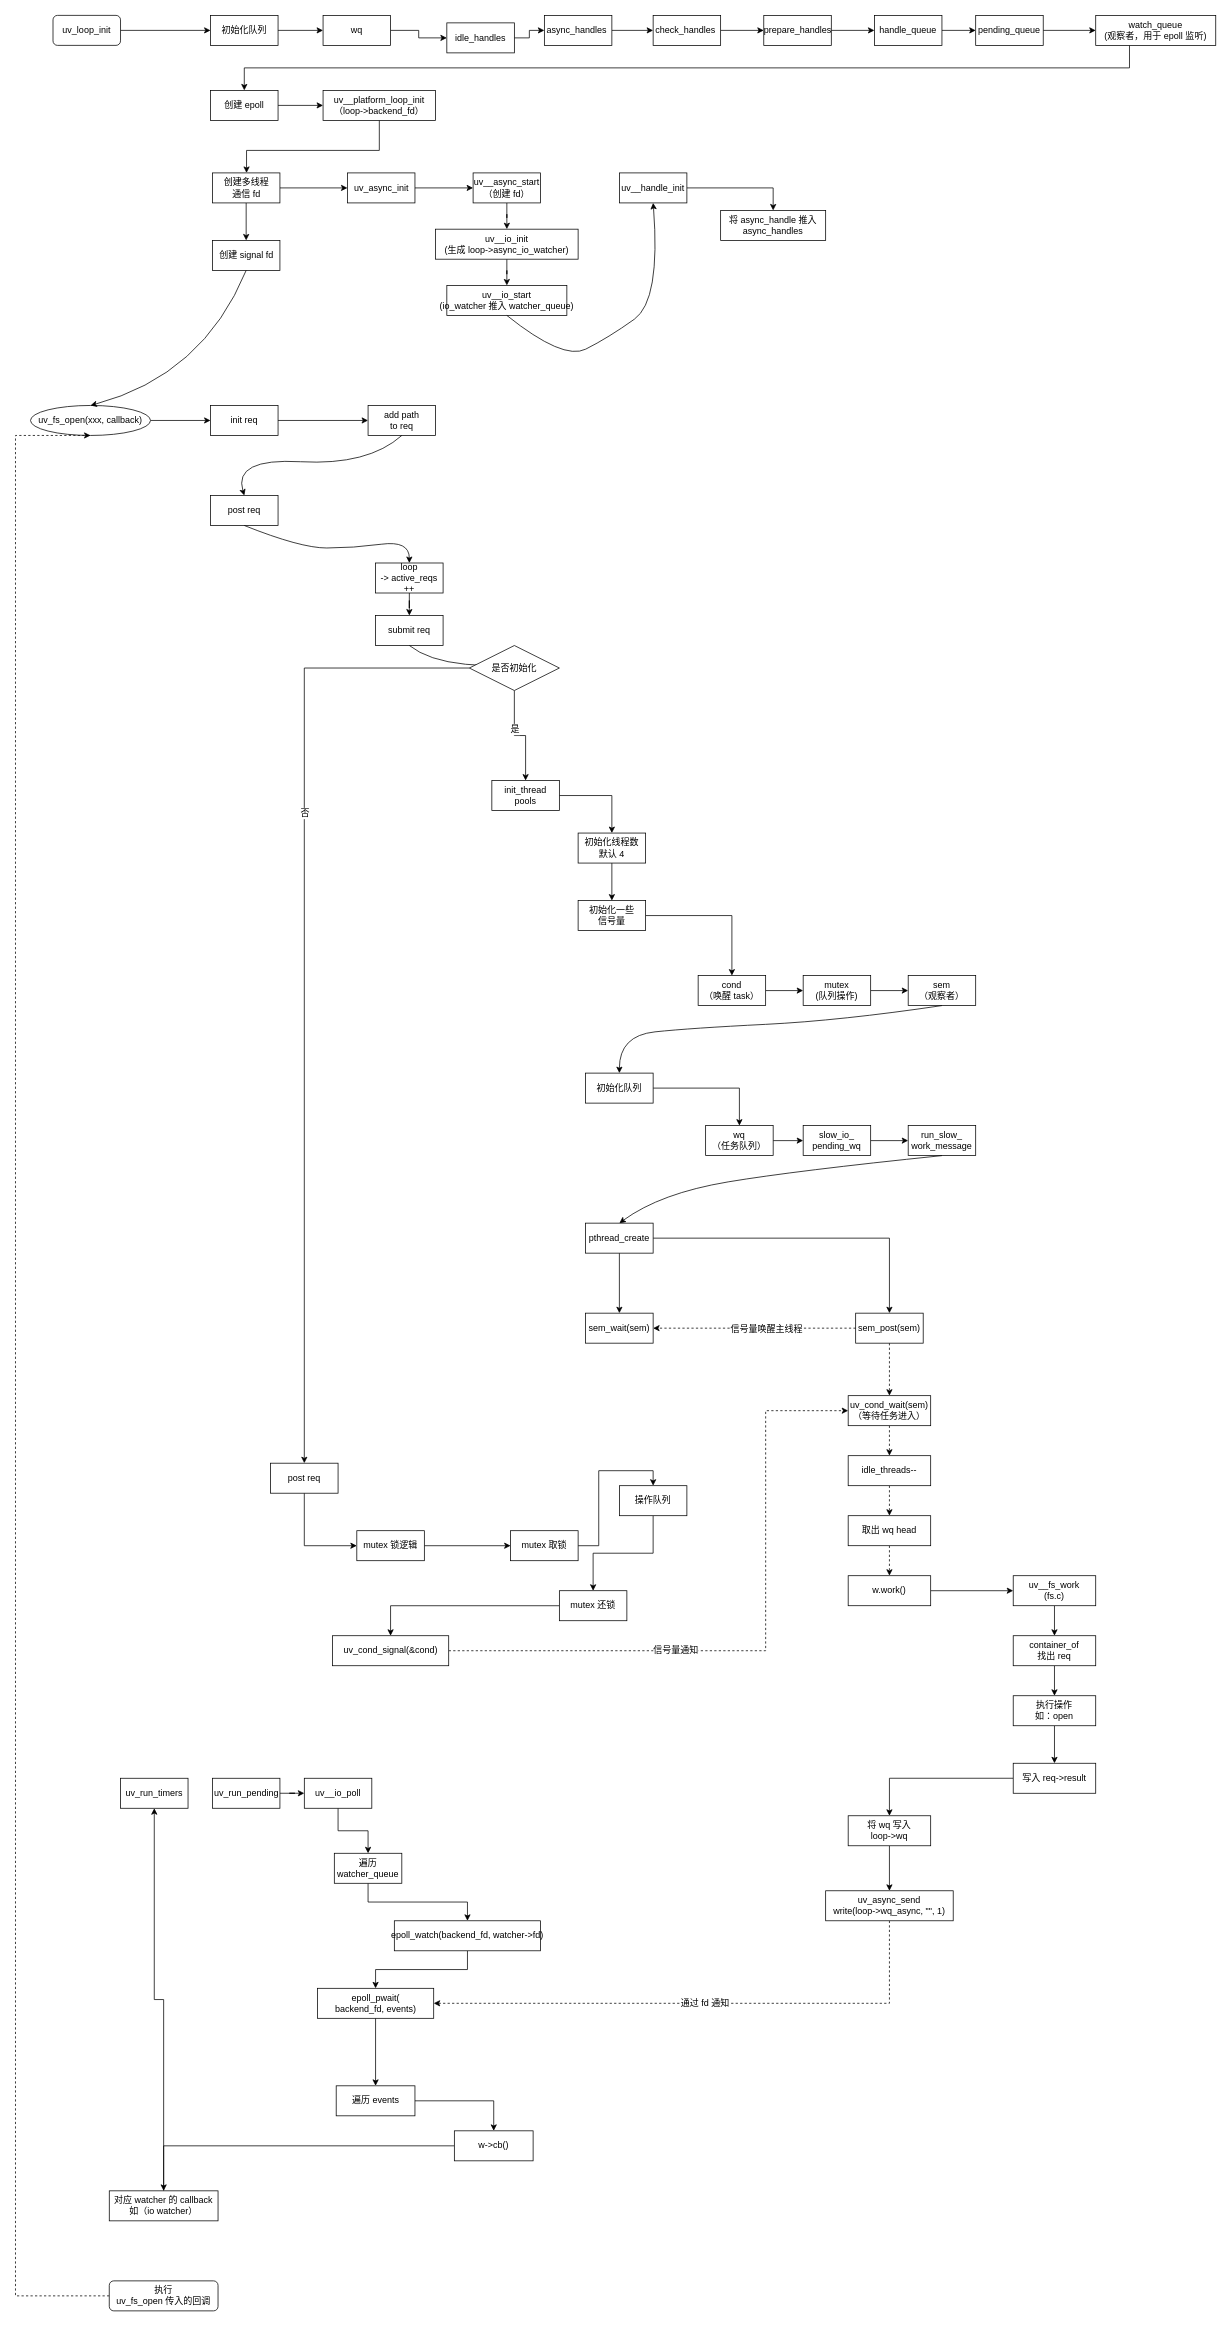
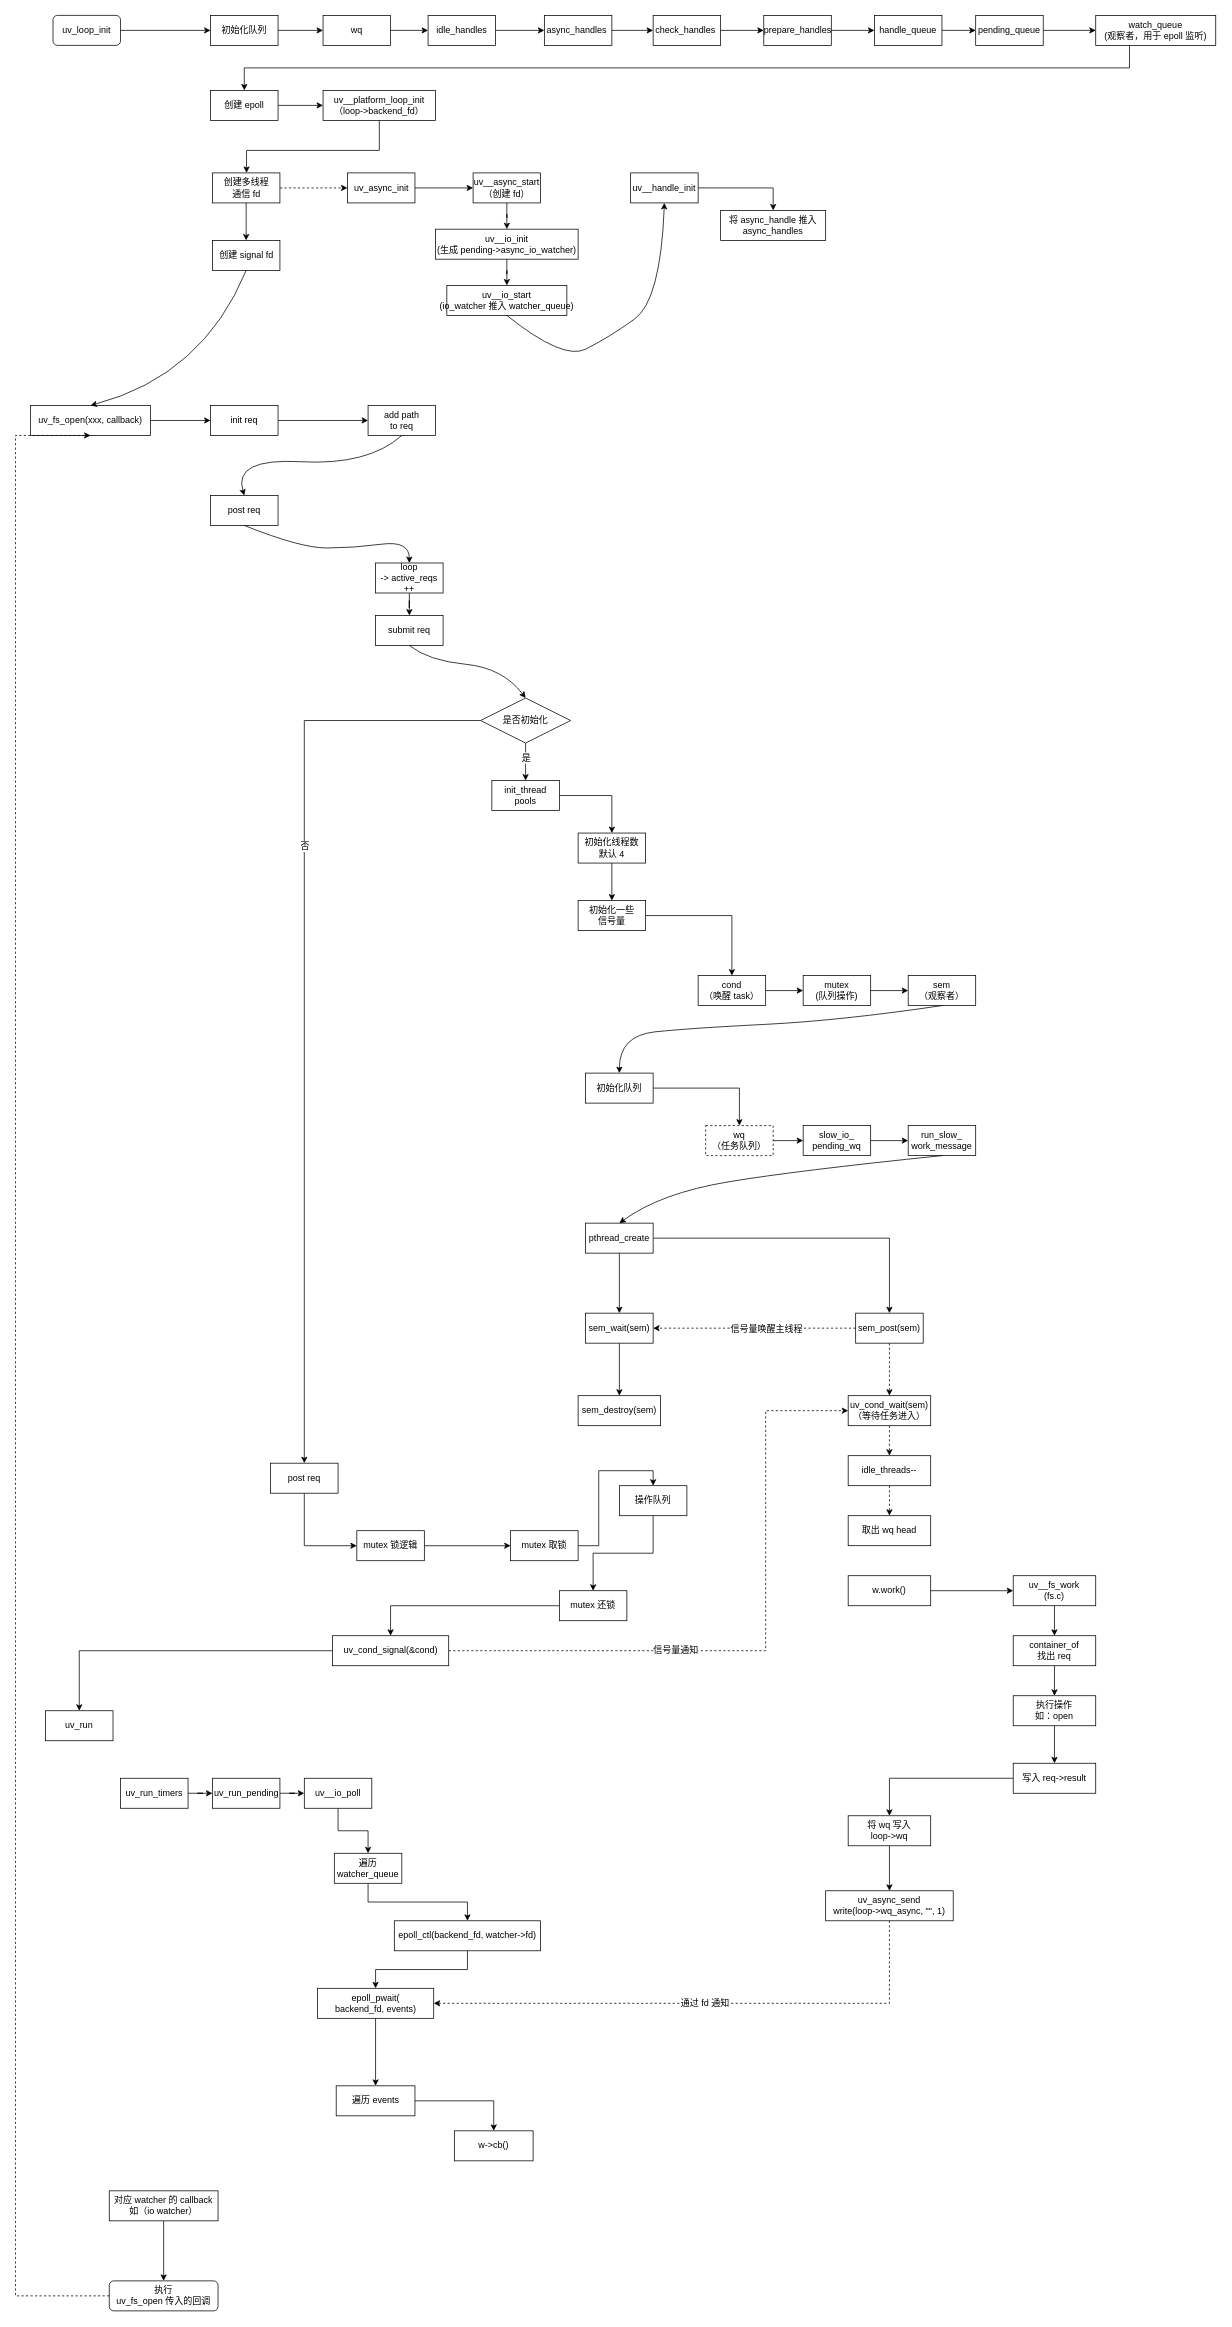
(480, 38) -> (462, 30)
(311, 188) -> (311, 188)
(653, 188) -> (664, 188)
(507, 244) -> (507, 244)
(90, 420) -> (90, 420)
(514, 668) -> (525, 720)
(739, 1140) -> (739, 1140)
none -> (619, 1366)
none -> (619, 1410)
(889, 1557) -> none
none -> (178, 1650)
none -> (79, 1725)
none -> (203, 1793)
(467, 1935) -> (467, 1935)
(154, 1983) -> (164, 2247)
(310, 2145) -> none
